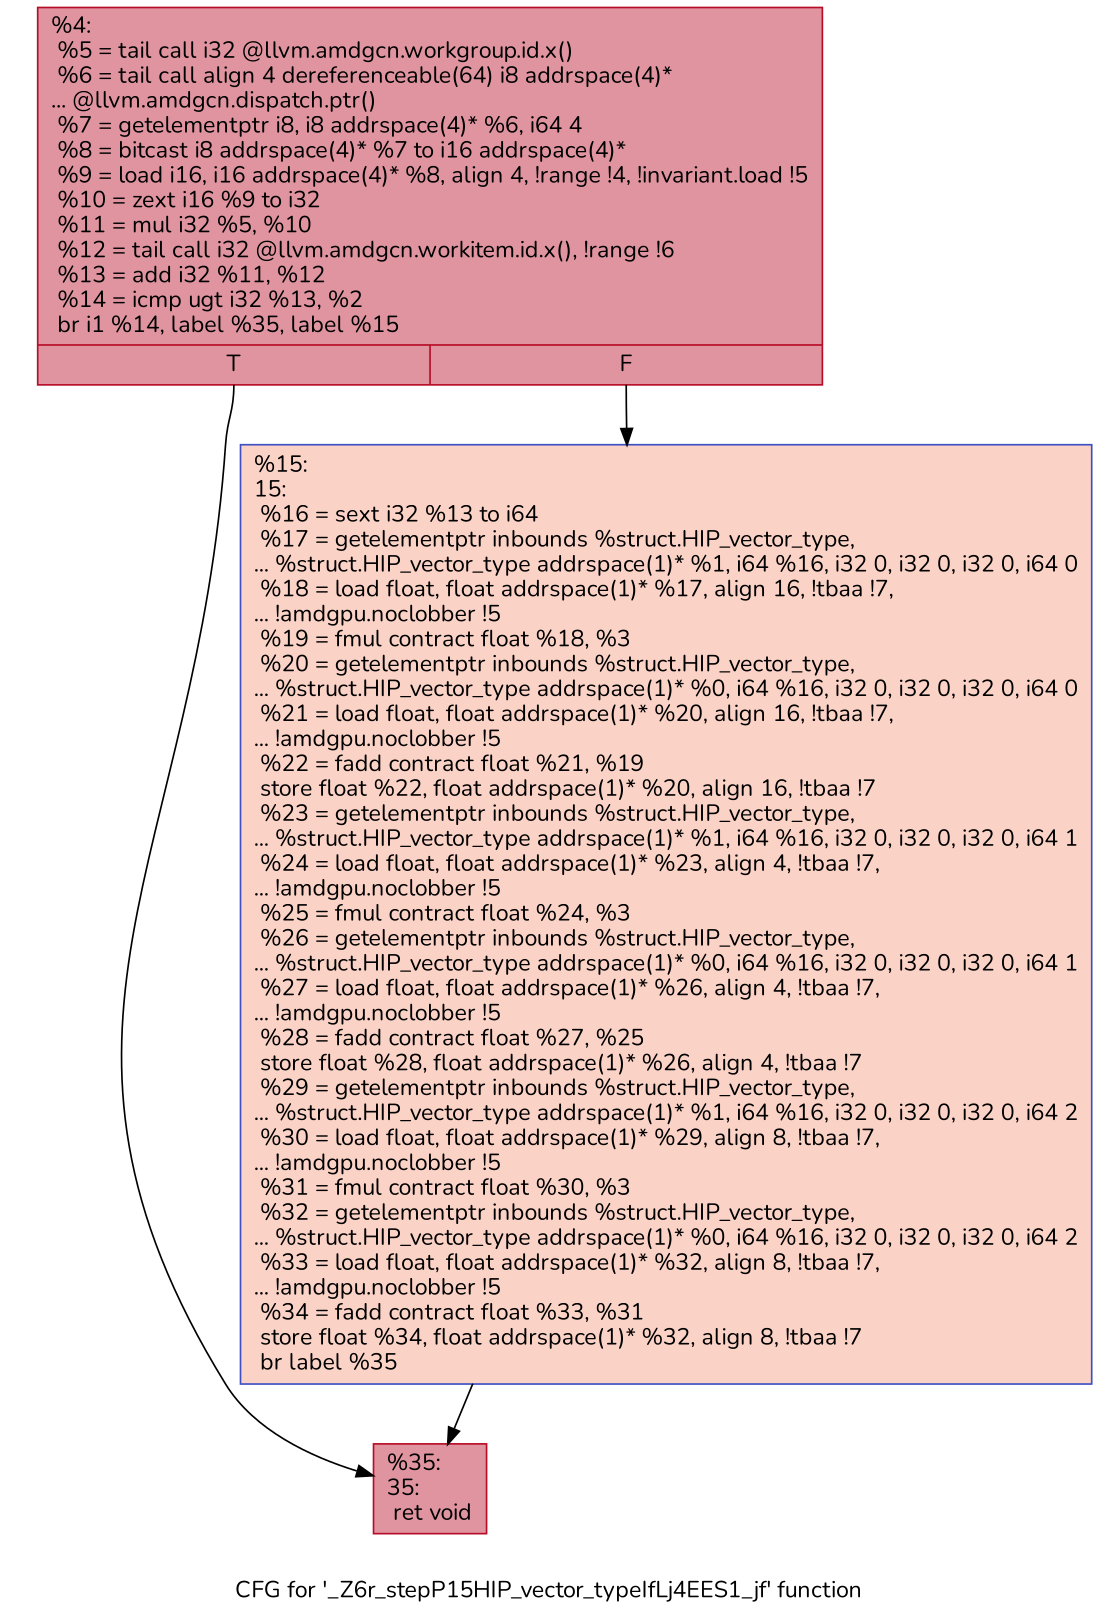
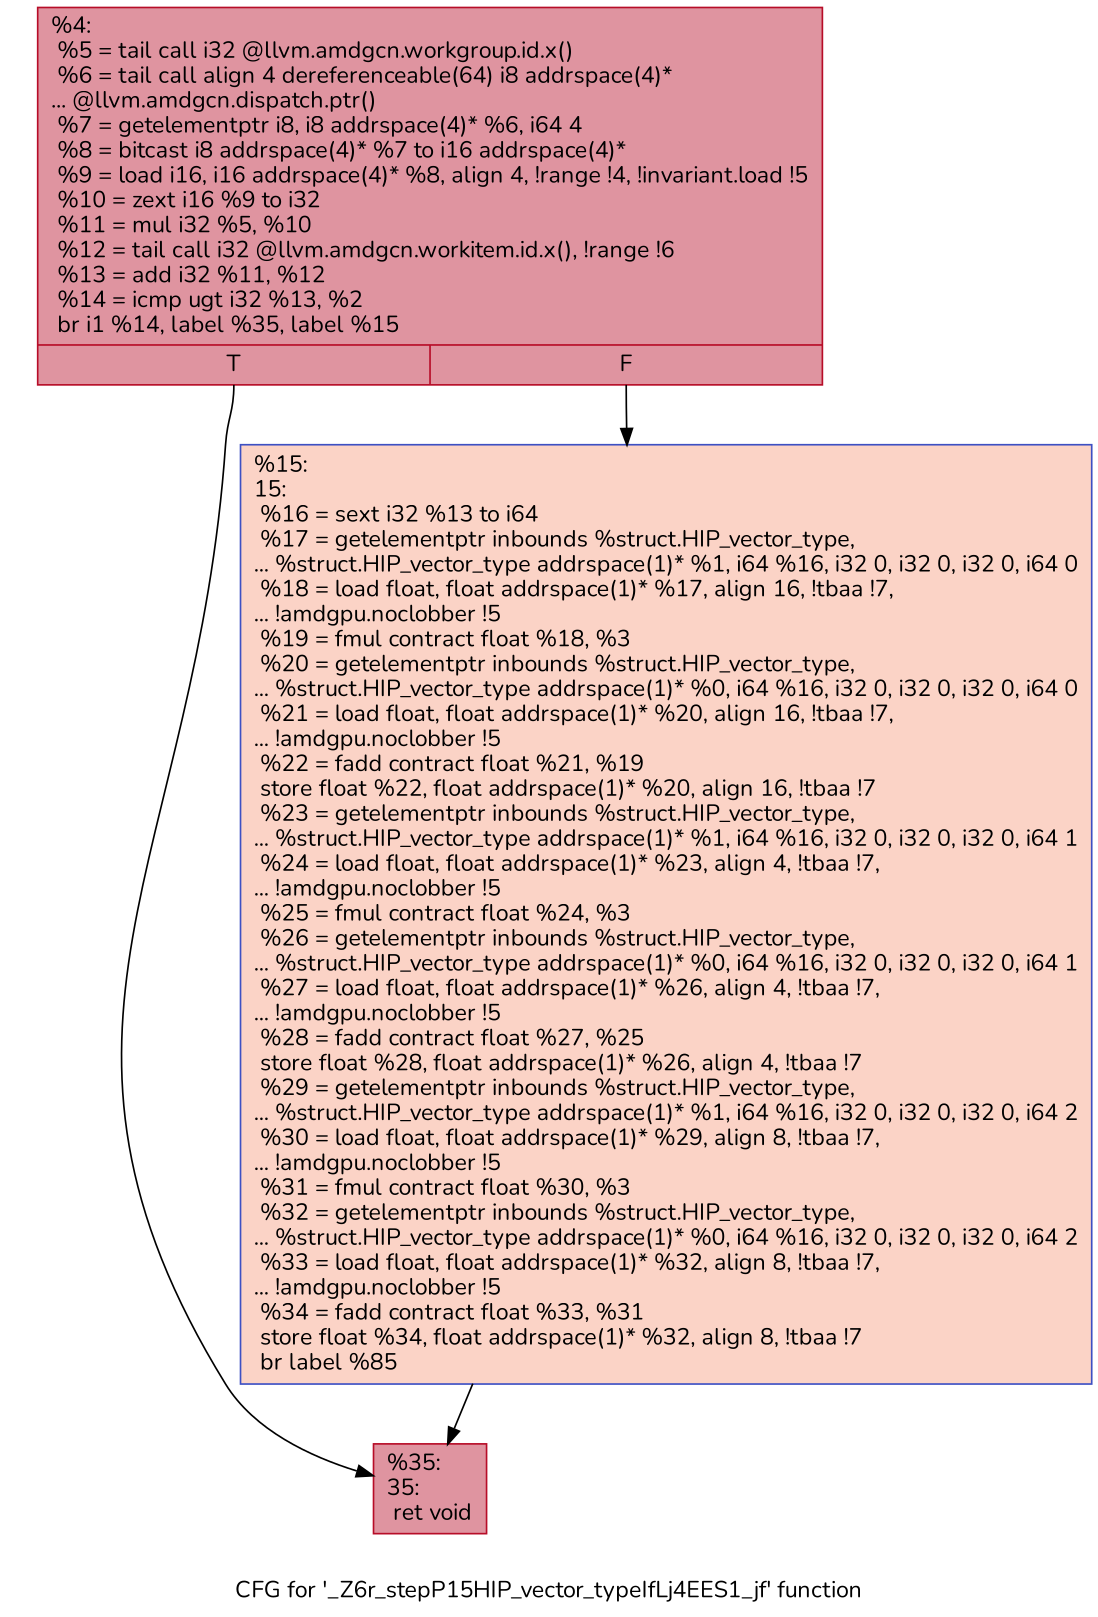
(326, 1362) -> (326, 1362)
